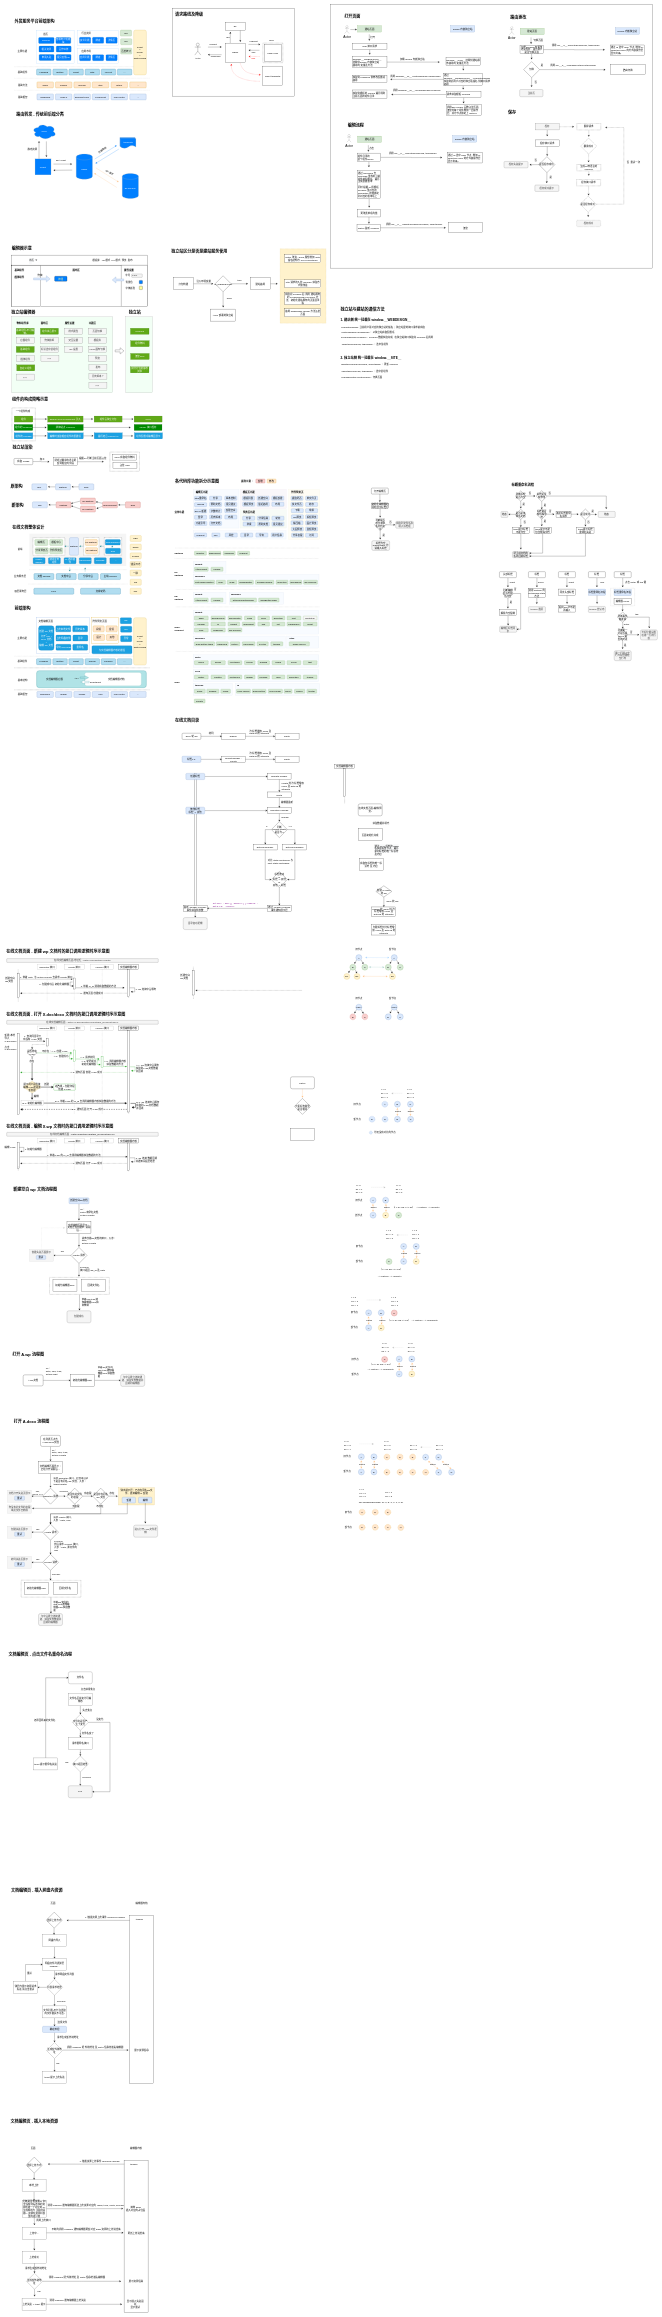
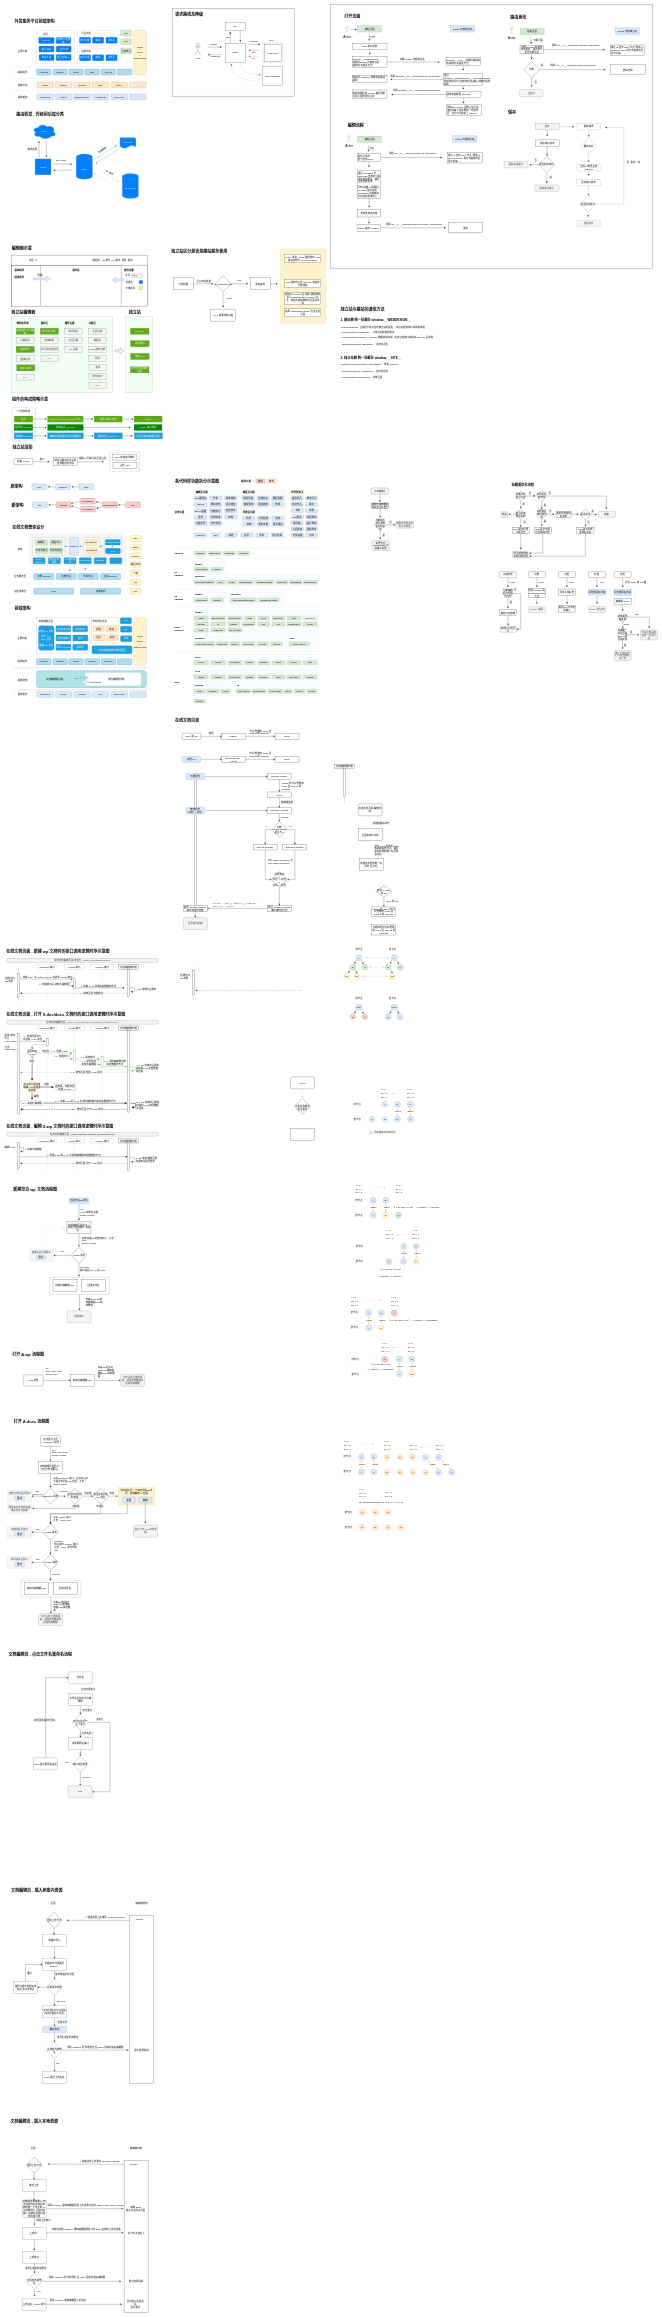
(61, 279) -> none
(91, 1302) -> (95, 1302)
(136, 2234) -> (136, 2234)
